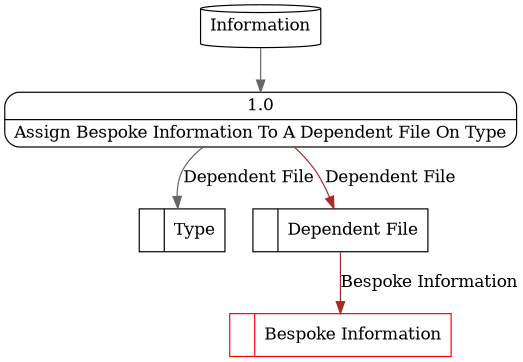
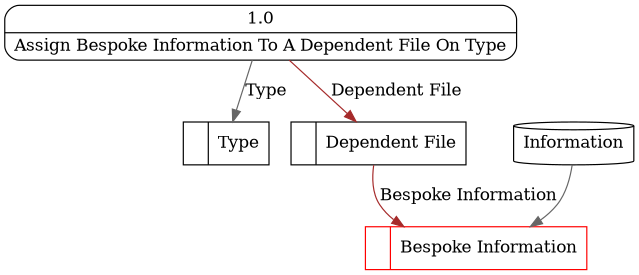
(261, 64) -> (563, 196)
(249, 178) -> (266, 91)
